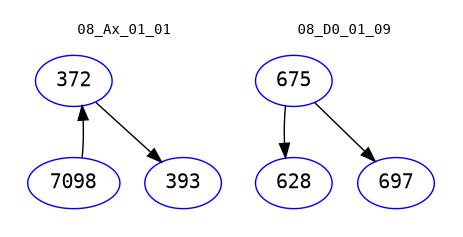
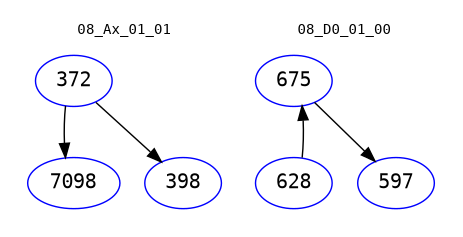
(345, 31) -> (345, 31)
(284, 125) -> (303, 139)
(83, 139) -> (64, 125)
(183, 183) -> (183, 183)
(396, 183) -> (396, 183)
